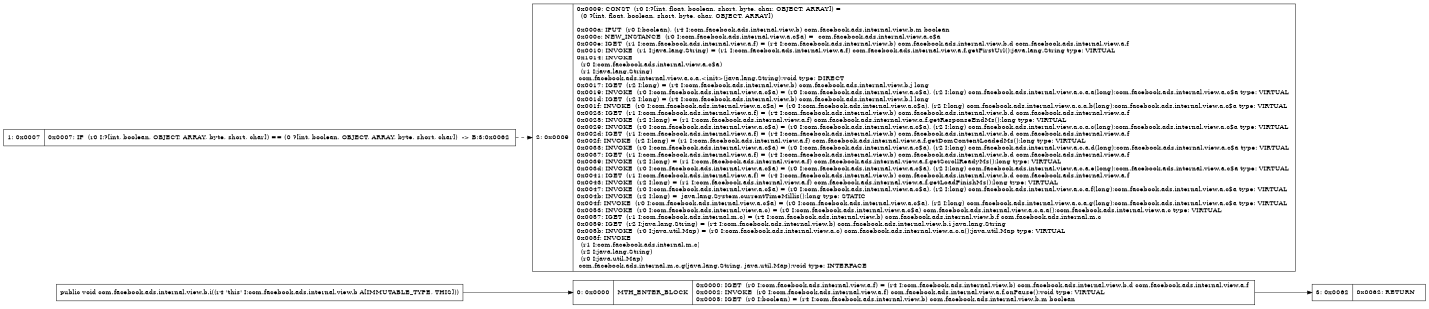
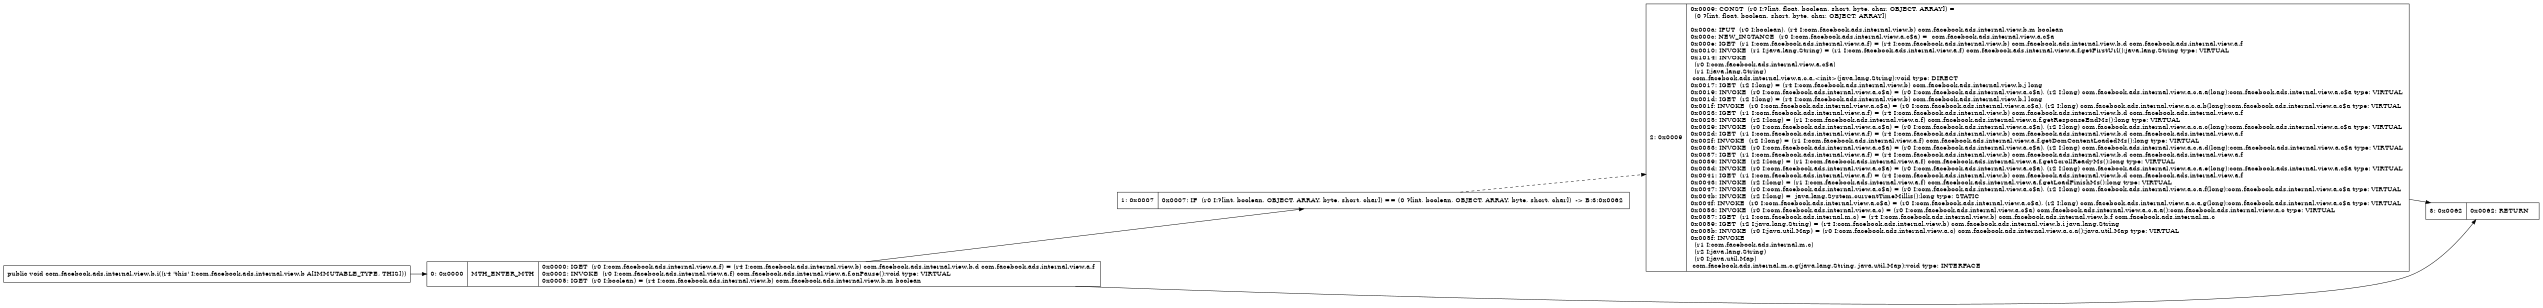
none -> (2418, 201)
none -> (1083, 236)
(653, 292) -> (503, 274)
